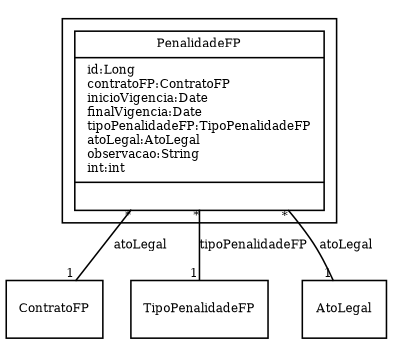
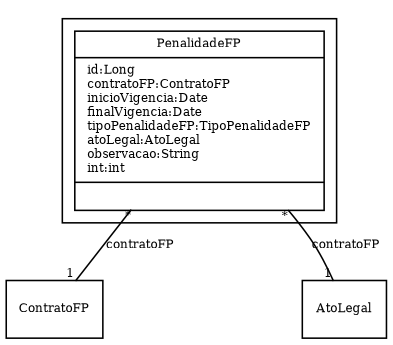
(140, 245) -> (140, 245)
(346, 245) -> (346, 245)
(199, 309) -> none
